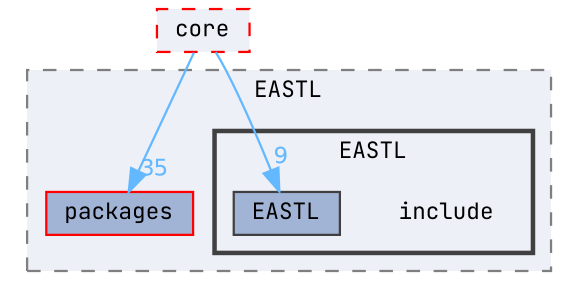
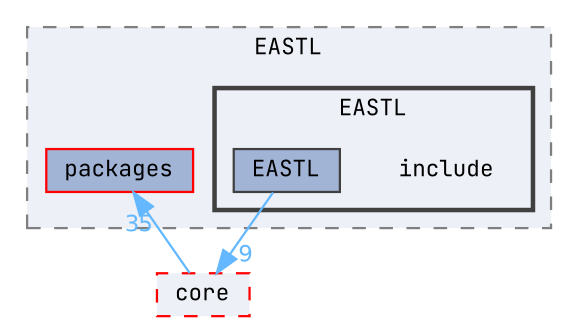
(245, 110) -> (251, 223)
